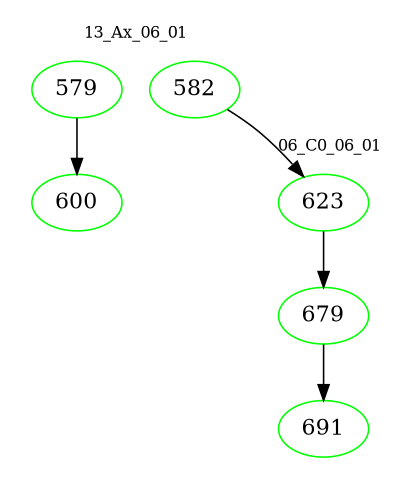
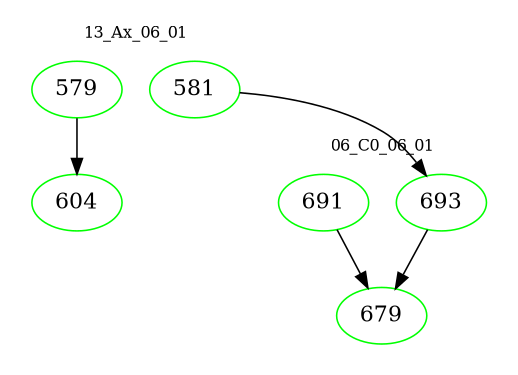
(195, 90) -> (195, 90)
(77, 203) -> (77, 203)
(324, 203) -> (441, 203)
(324, 365) -> (349, 252)
